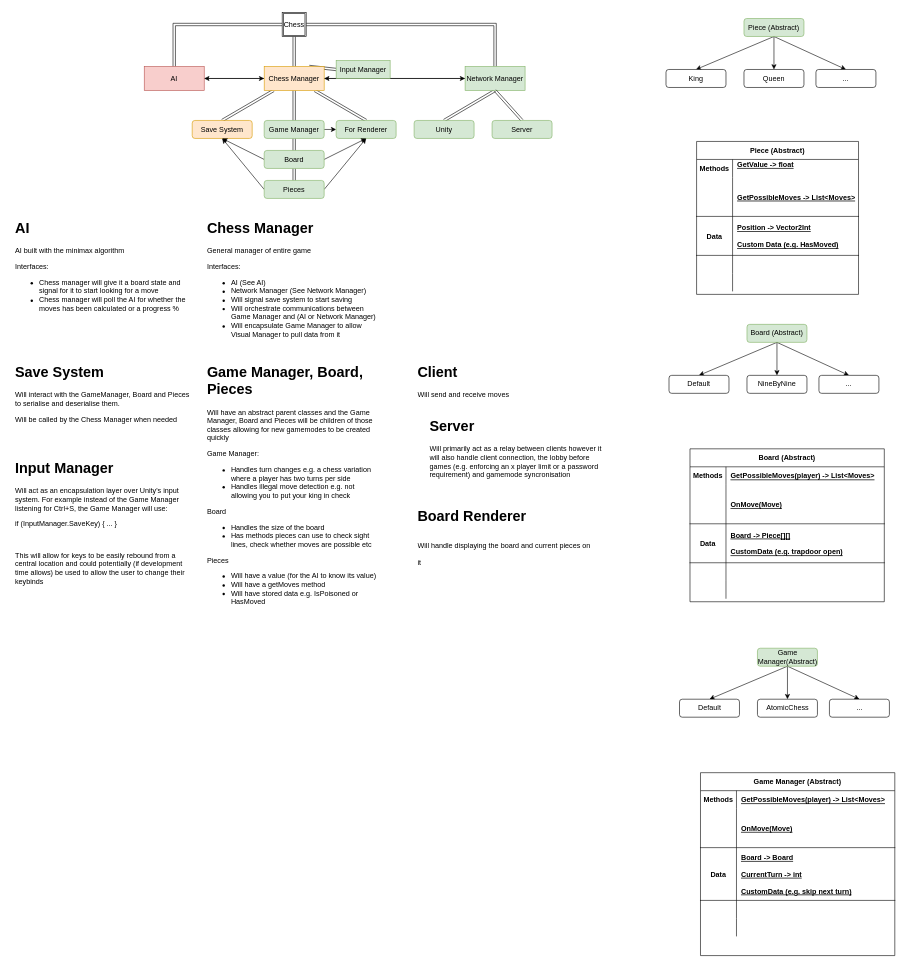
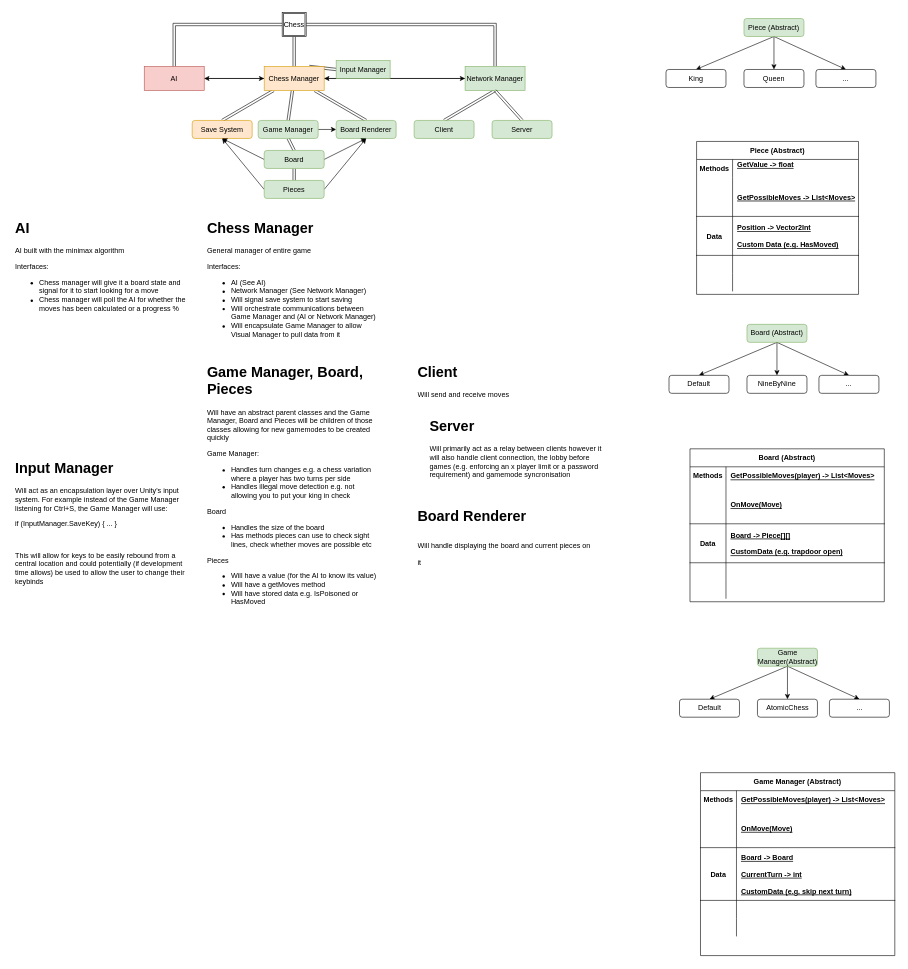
(294, 129) -> (288, 129)
(366, 129) -> (366, 129)
(444, 129) -> (444, 129)
(102, 399) -> none
